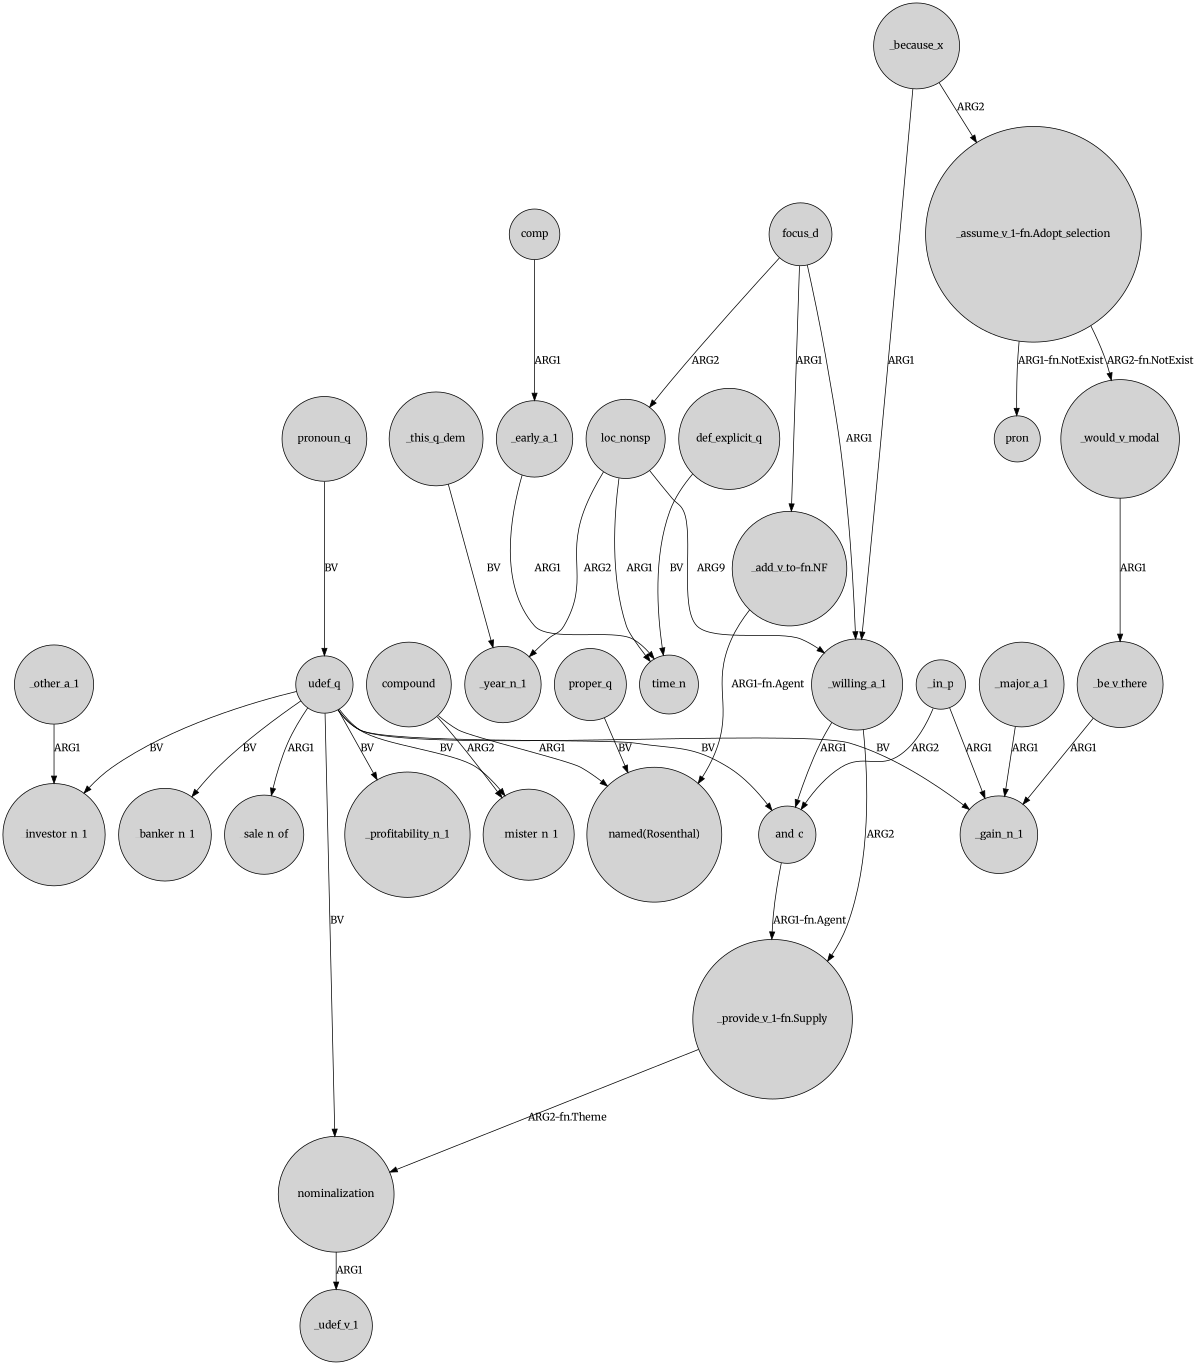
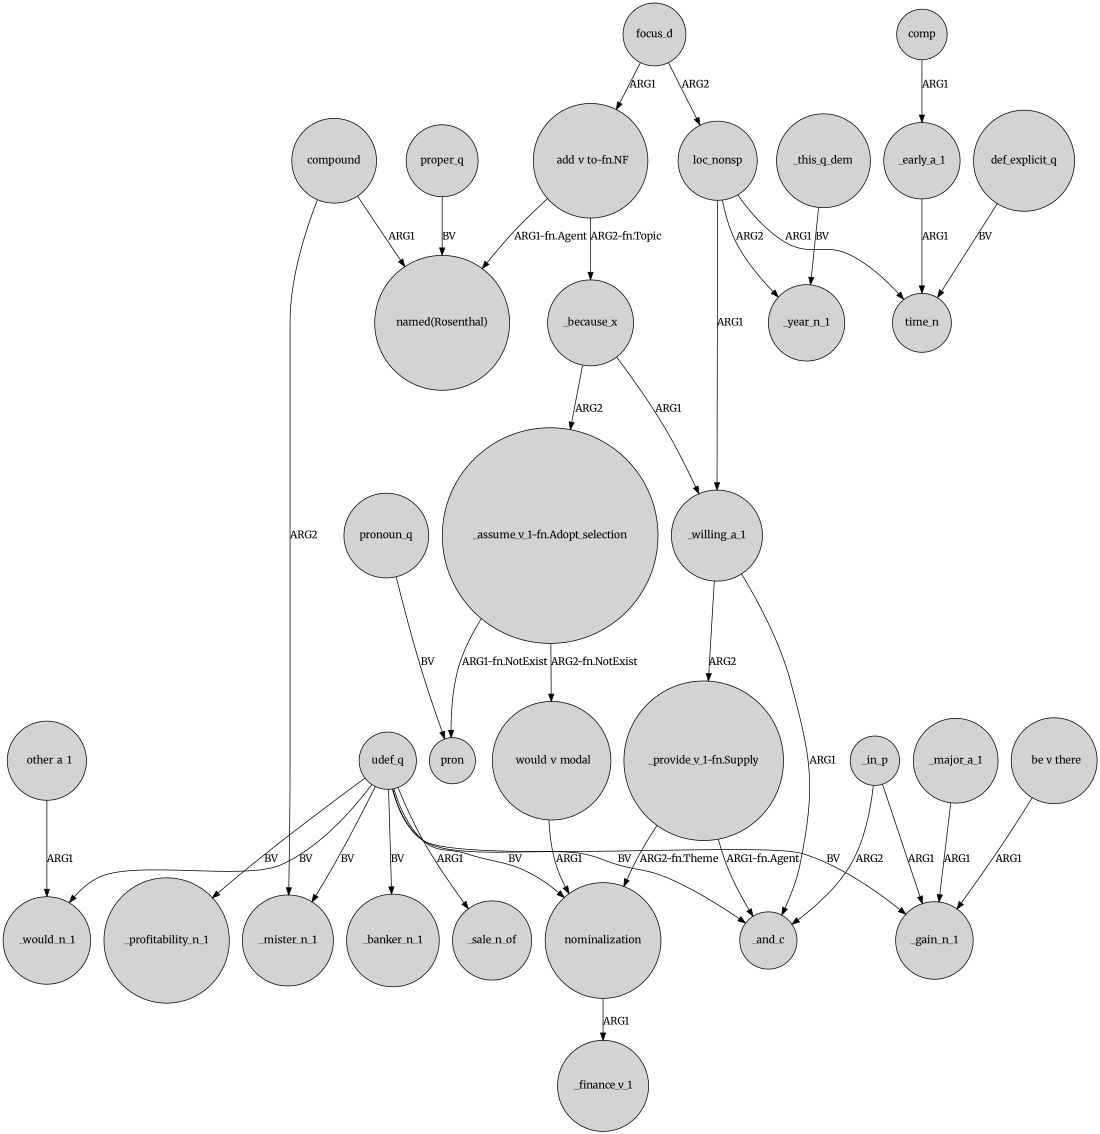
none -> (591, 245)
(840, 447) -> none
(324, 565) -> (417, 655)
(1120, 566) -> (554, 858)
(711, 569) -> (730, 323)
(54, 835) -> (47, 940)
(775, 897) -> (731, 876)
(336, 1326) -> (603, 1086)
